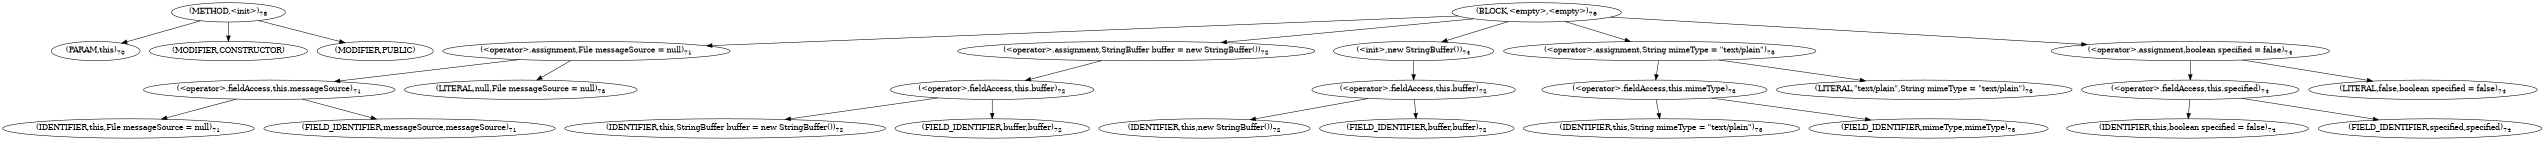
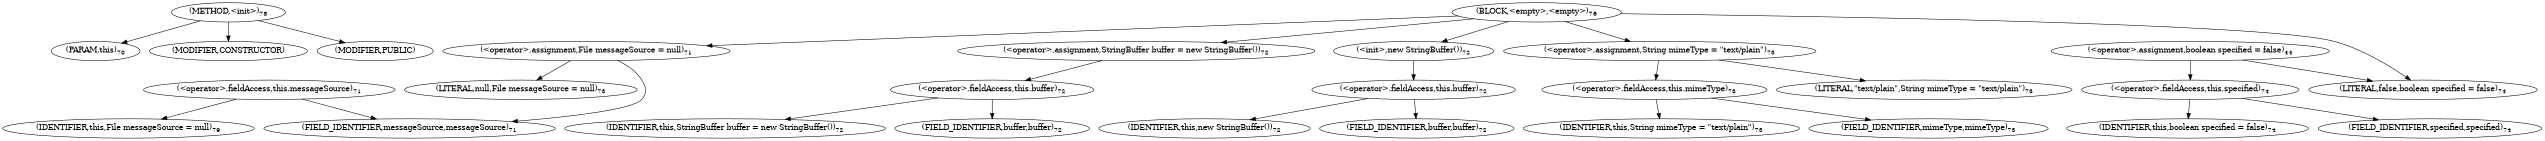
(1846, 31) -> (2018, 21)
(1467, 50) -> (1467, 50)
(2289, 50) -> (2289, 50)
(429, 70) -> (607, 111)
(217, 128) -> (217, 128)
